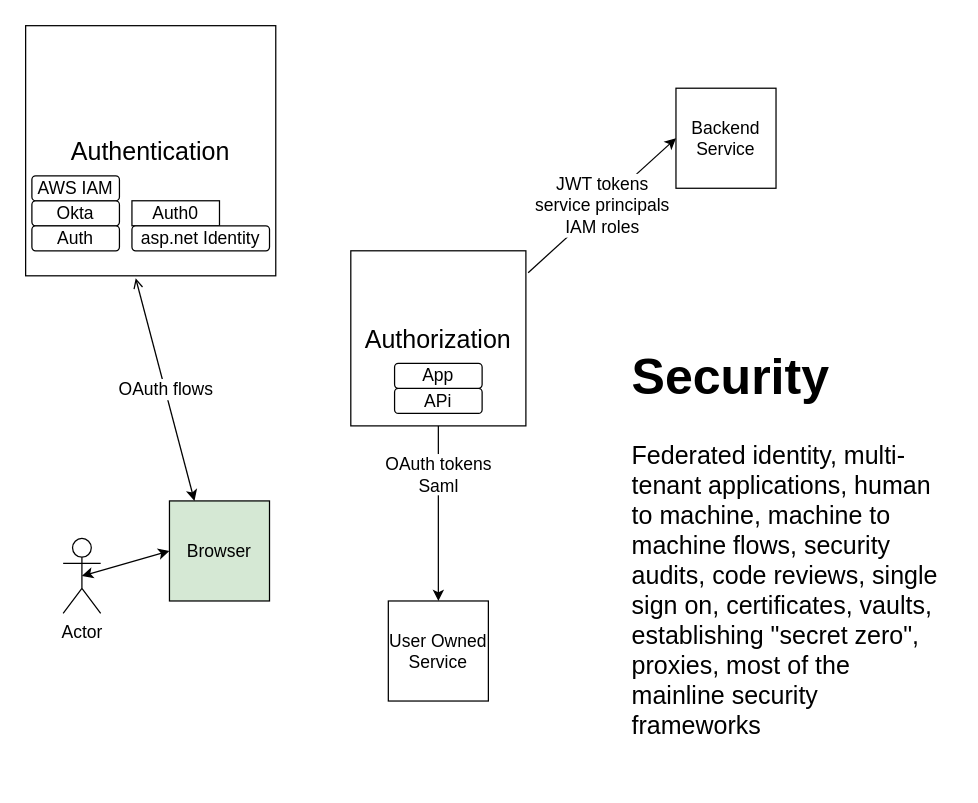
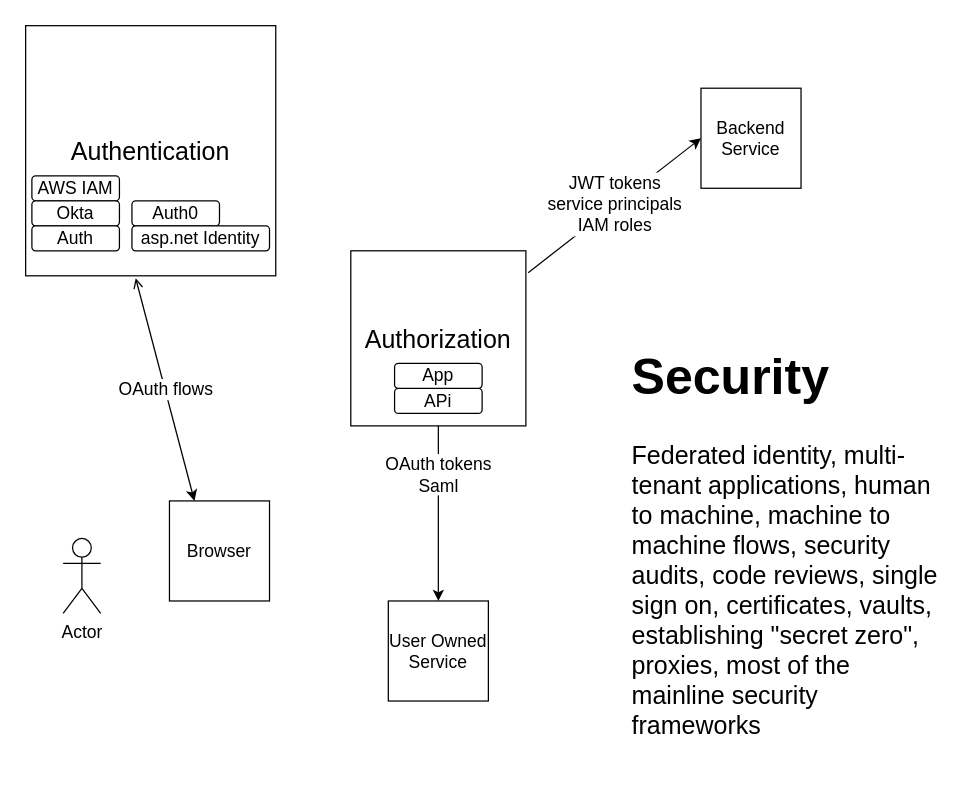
(726, 138) -> (751, 138)
(176, 213) -> (176, 213)
(219, 551) -> (219, 551)
(130, 562) -> none
